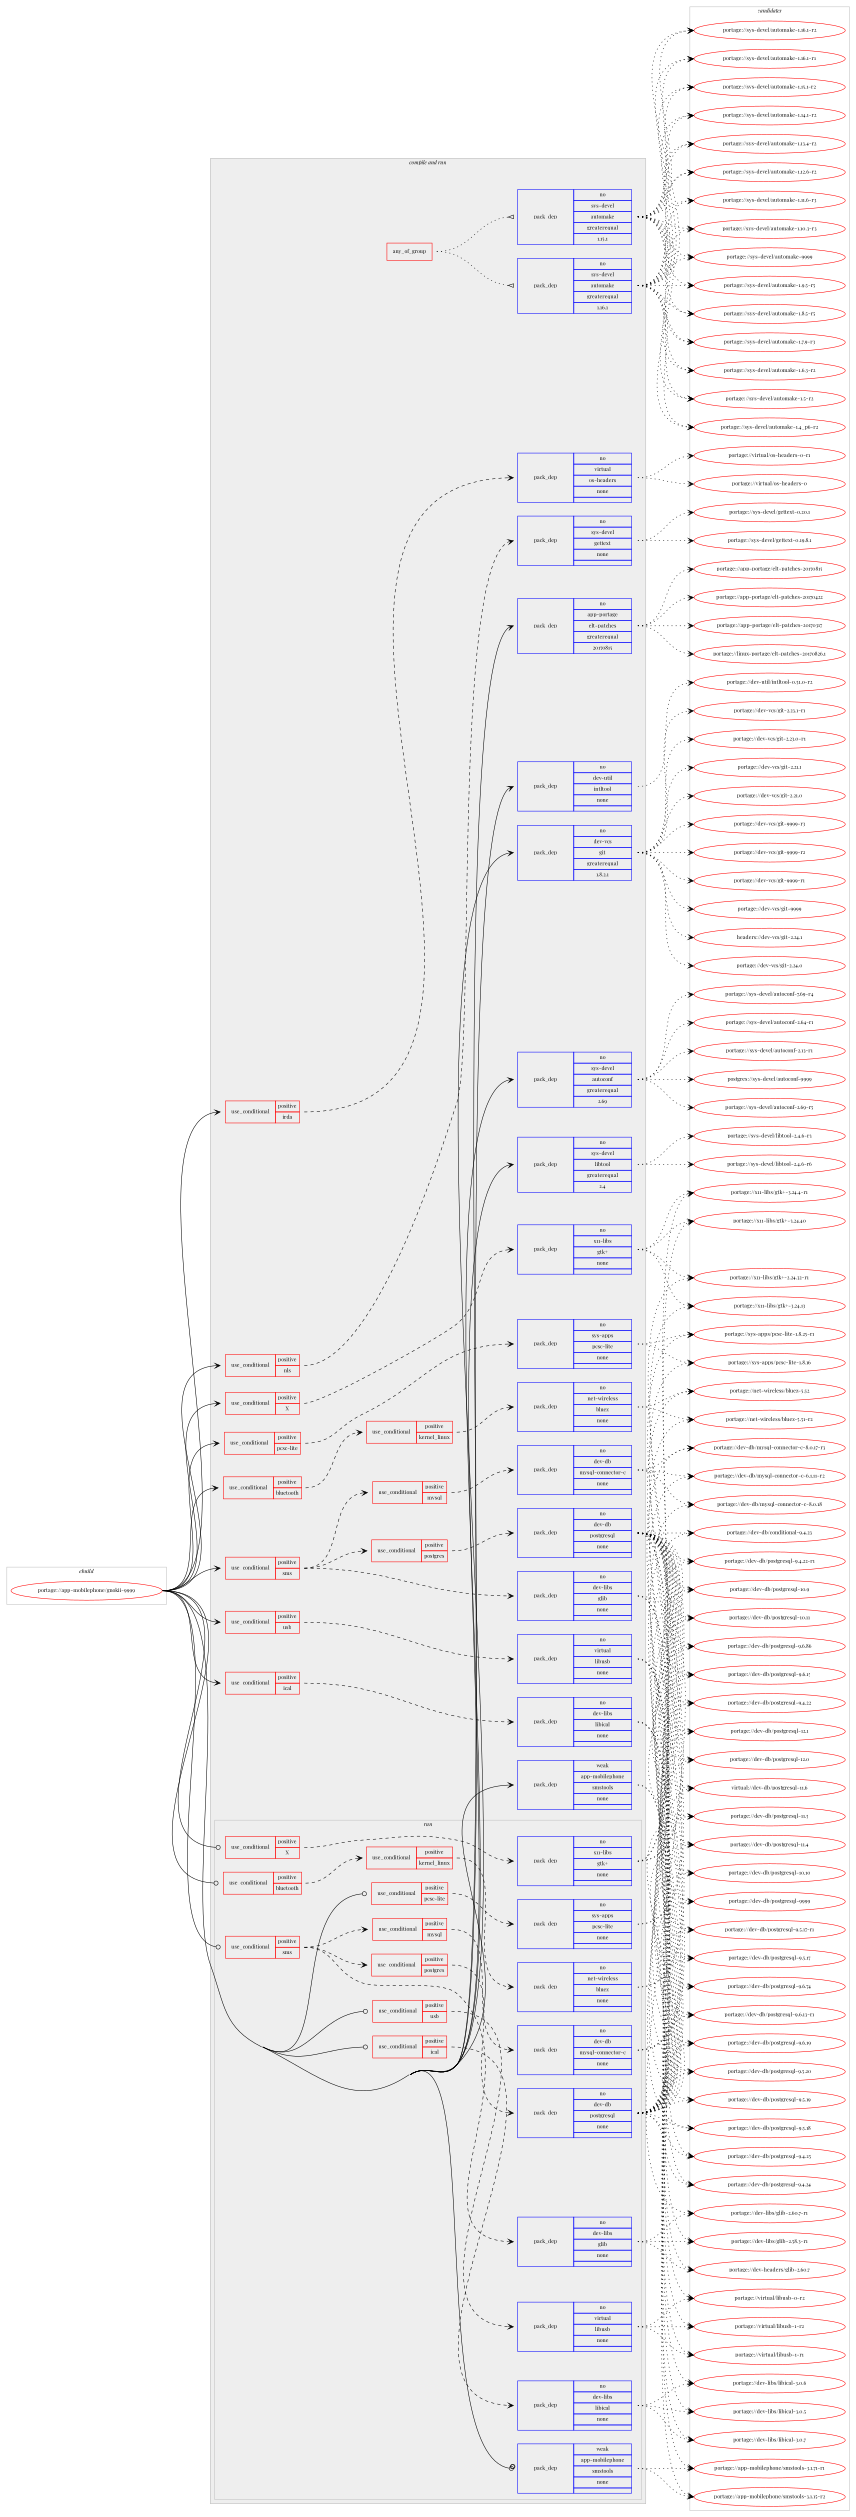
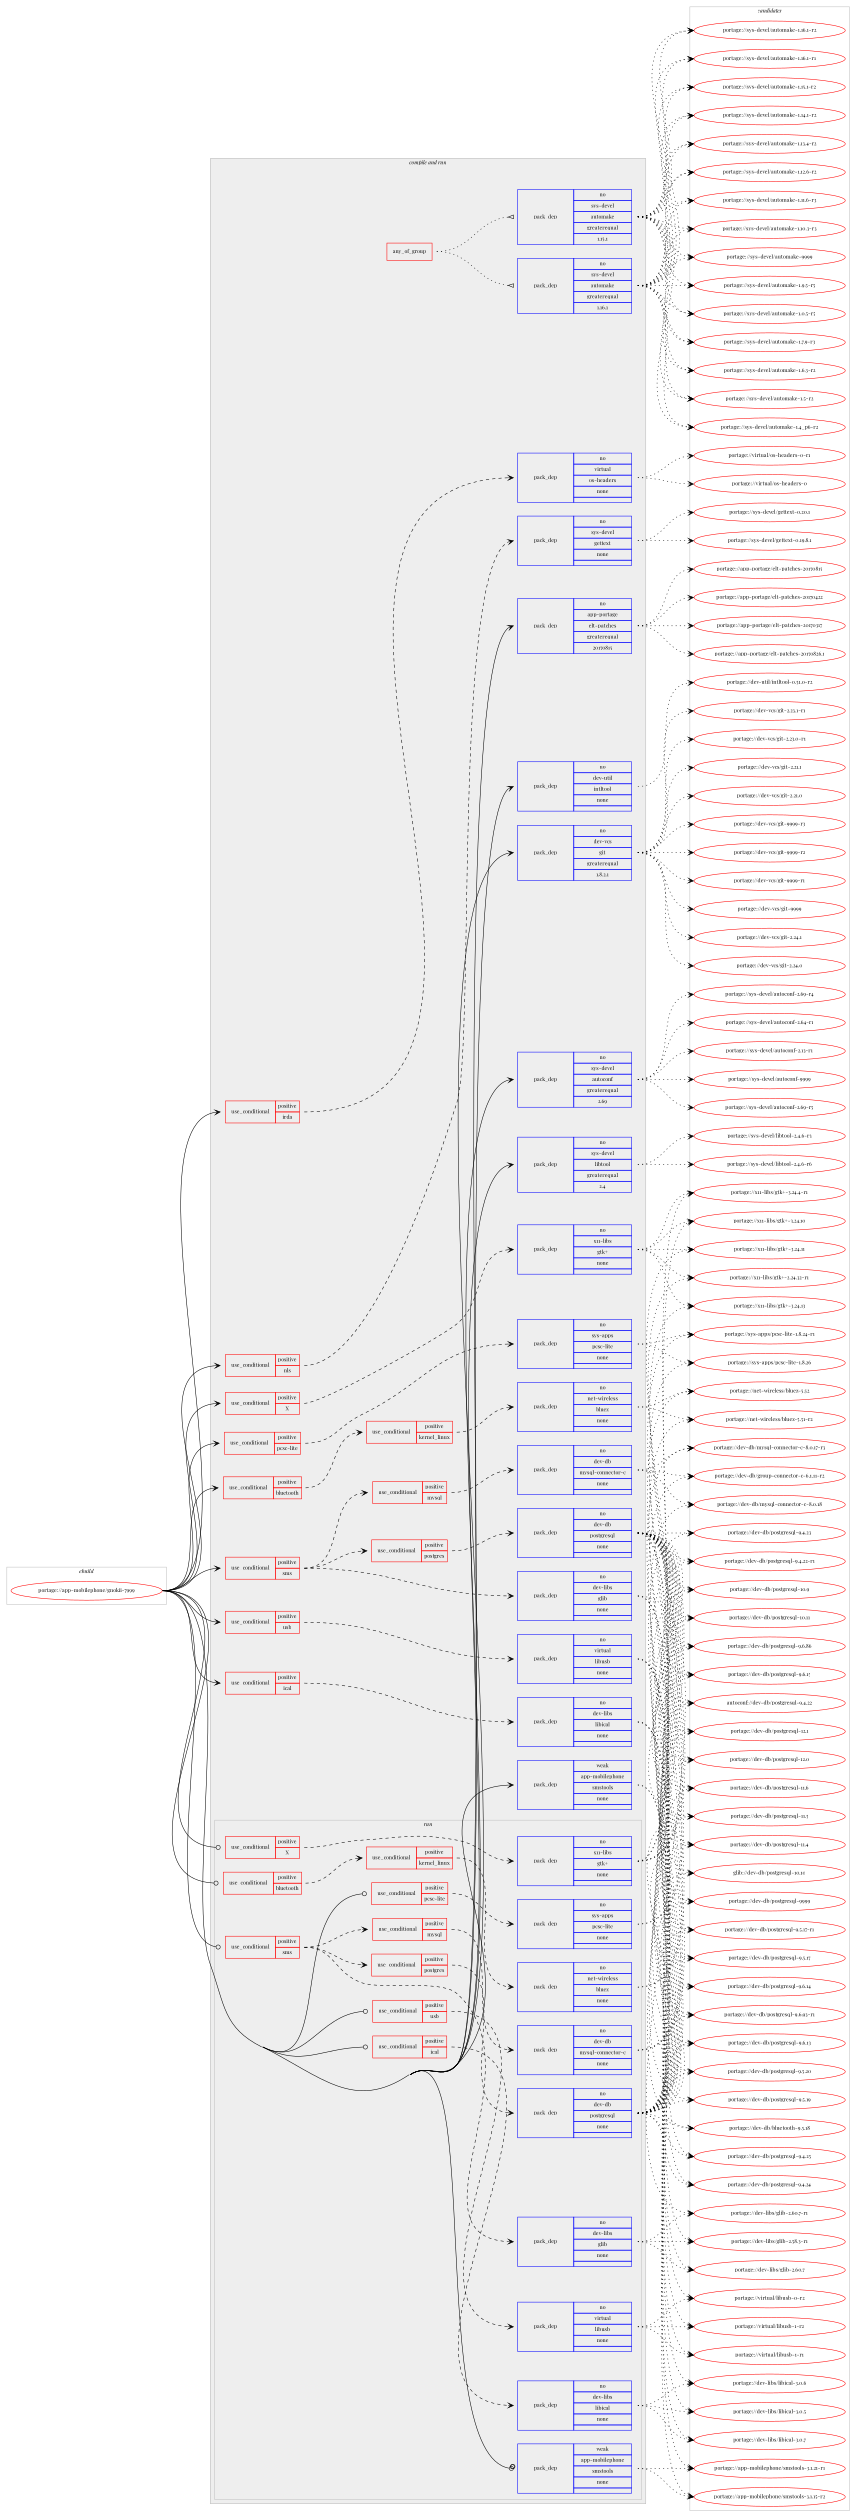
(770, 314) -> (770, 314)
(770, 654) -> (770, 654)
(770, 938) -> (770, 938)
(770, 994) -> (770, 994)
(770, 1079) -> (770, 1079)
(770, 1221) -> (770, 1221)
none -> (770, 1249)
(770, 1335) -> (770, 1335)
(770, 1363) -> (770, 1363)
(770, 1476) -> (770, 1476)
(770, 1533) -> (770, 1533)
(87, 1591) -> (87, 1591)
(770, 1703) -> (770, 1703)
(770, 1788) -> (770, 1788)
(770, 1873) -> (770, 1873)
(770, 1987) -> (770, 1987)
(770, 2015) -> (770, 2015)
(770, 2043) -> (770, 2043)
(770, 2128) -> (770, 2128)
(770, 2270) -> (770, 2270)
(770, 2469) -> (770, 2469)
